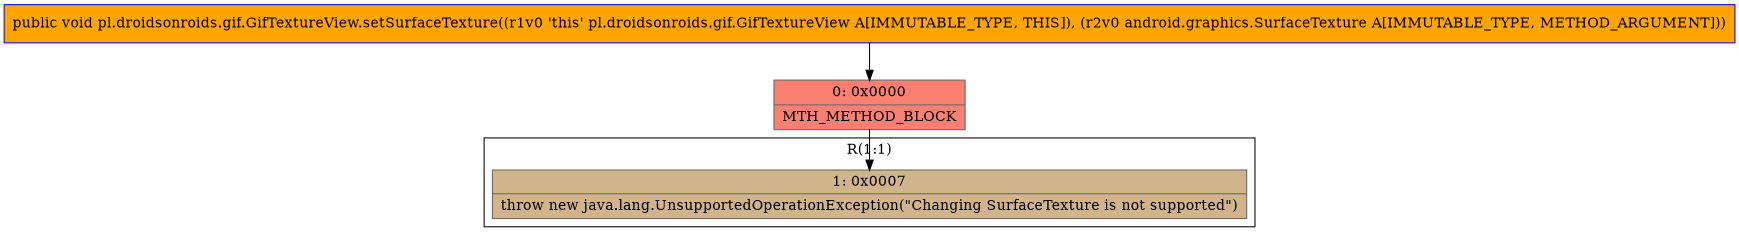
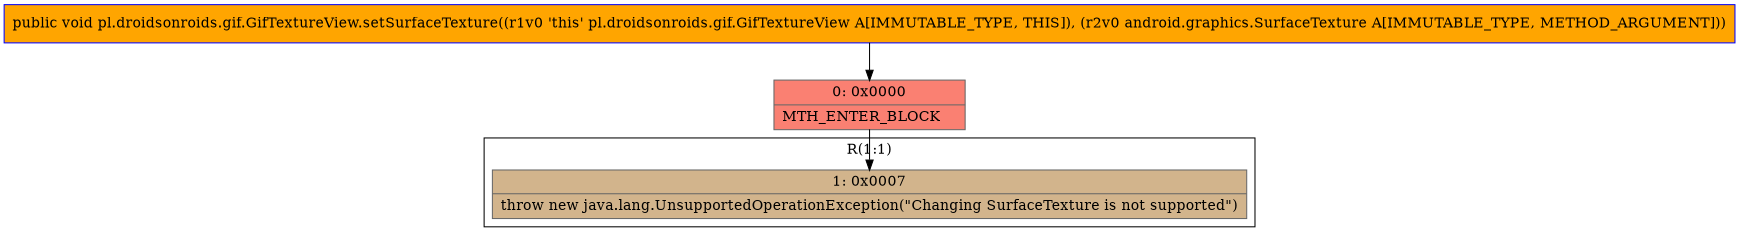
(870, 117) -> (862, 117)
